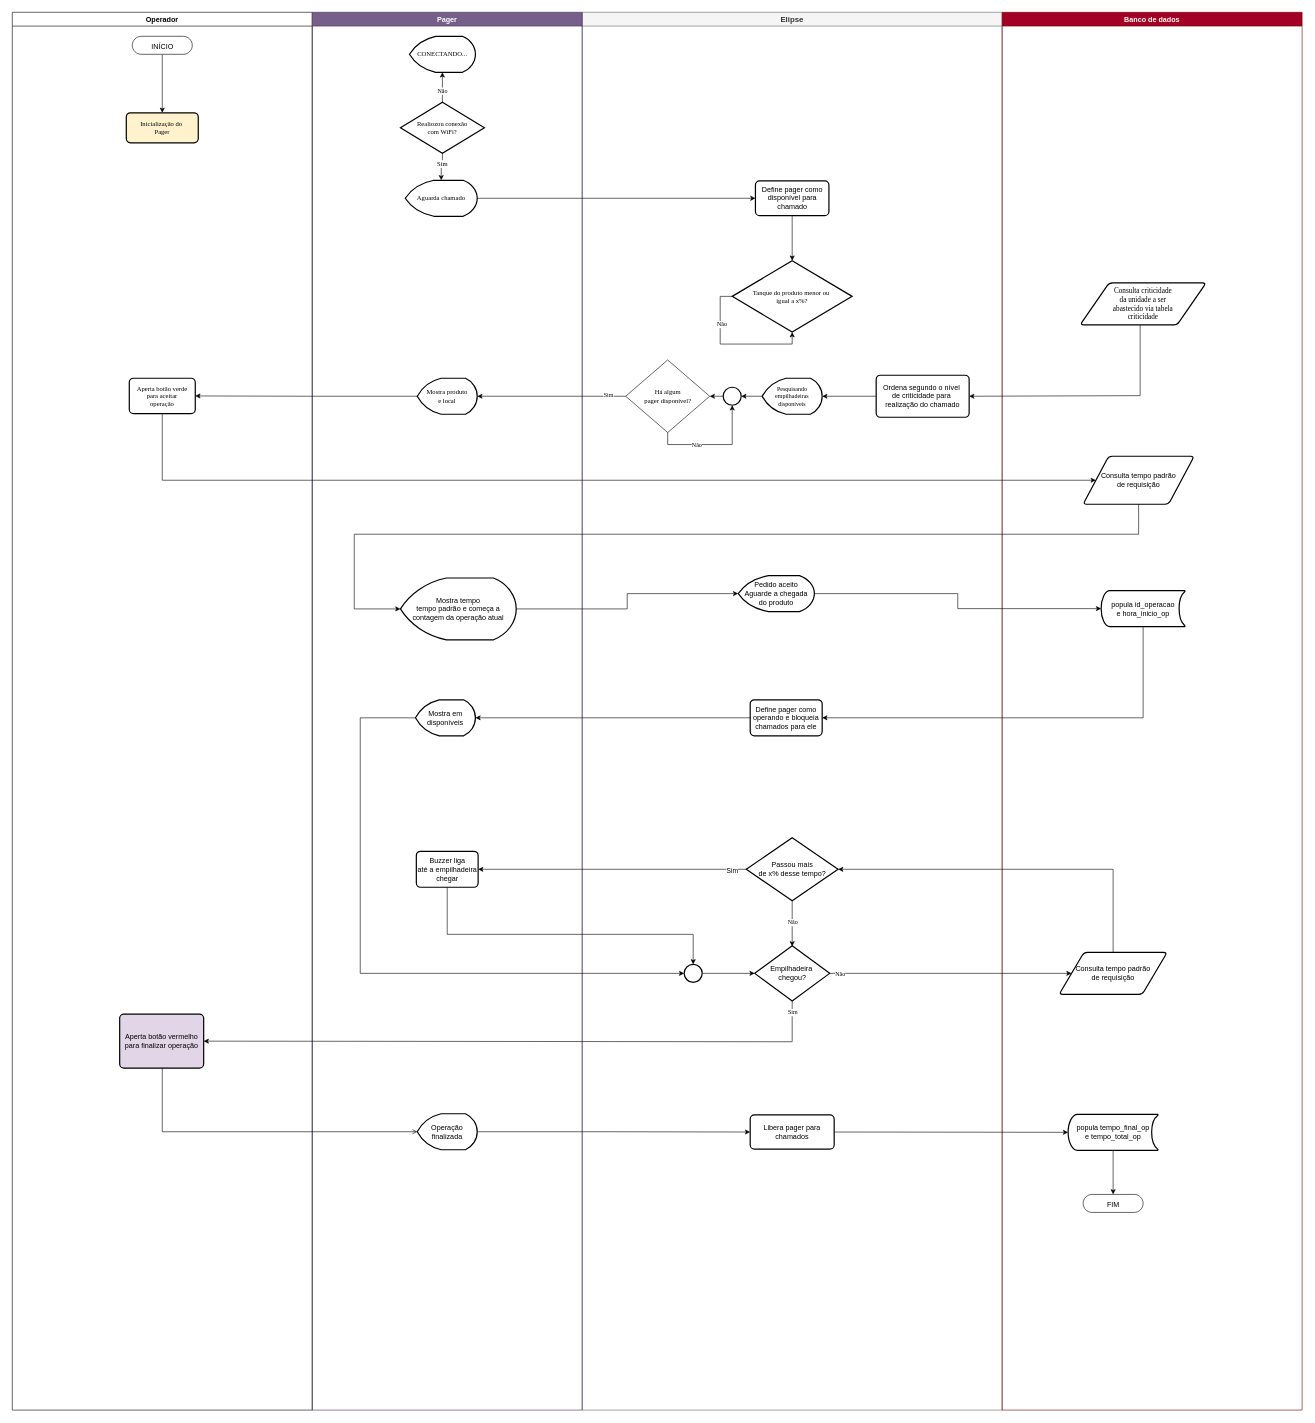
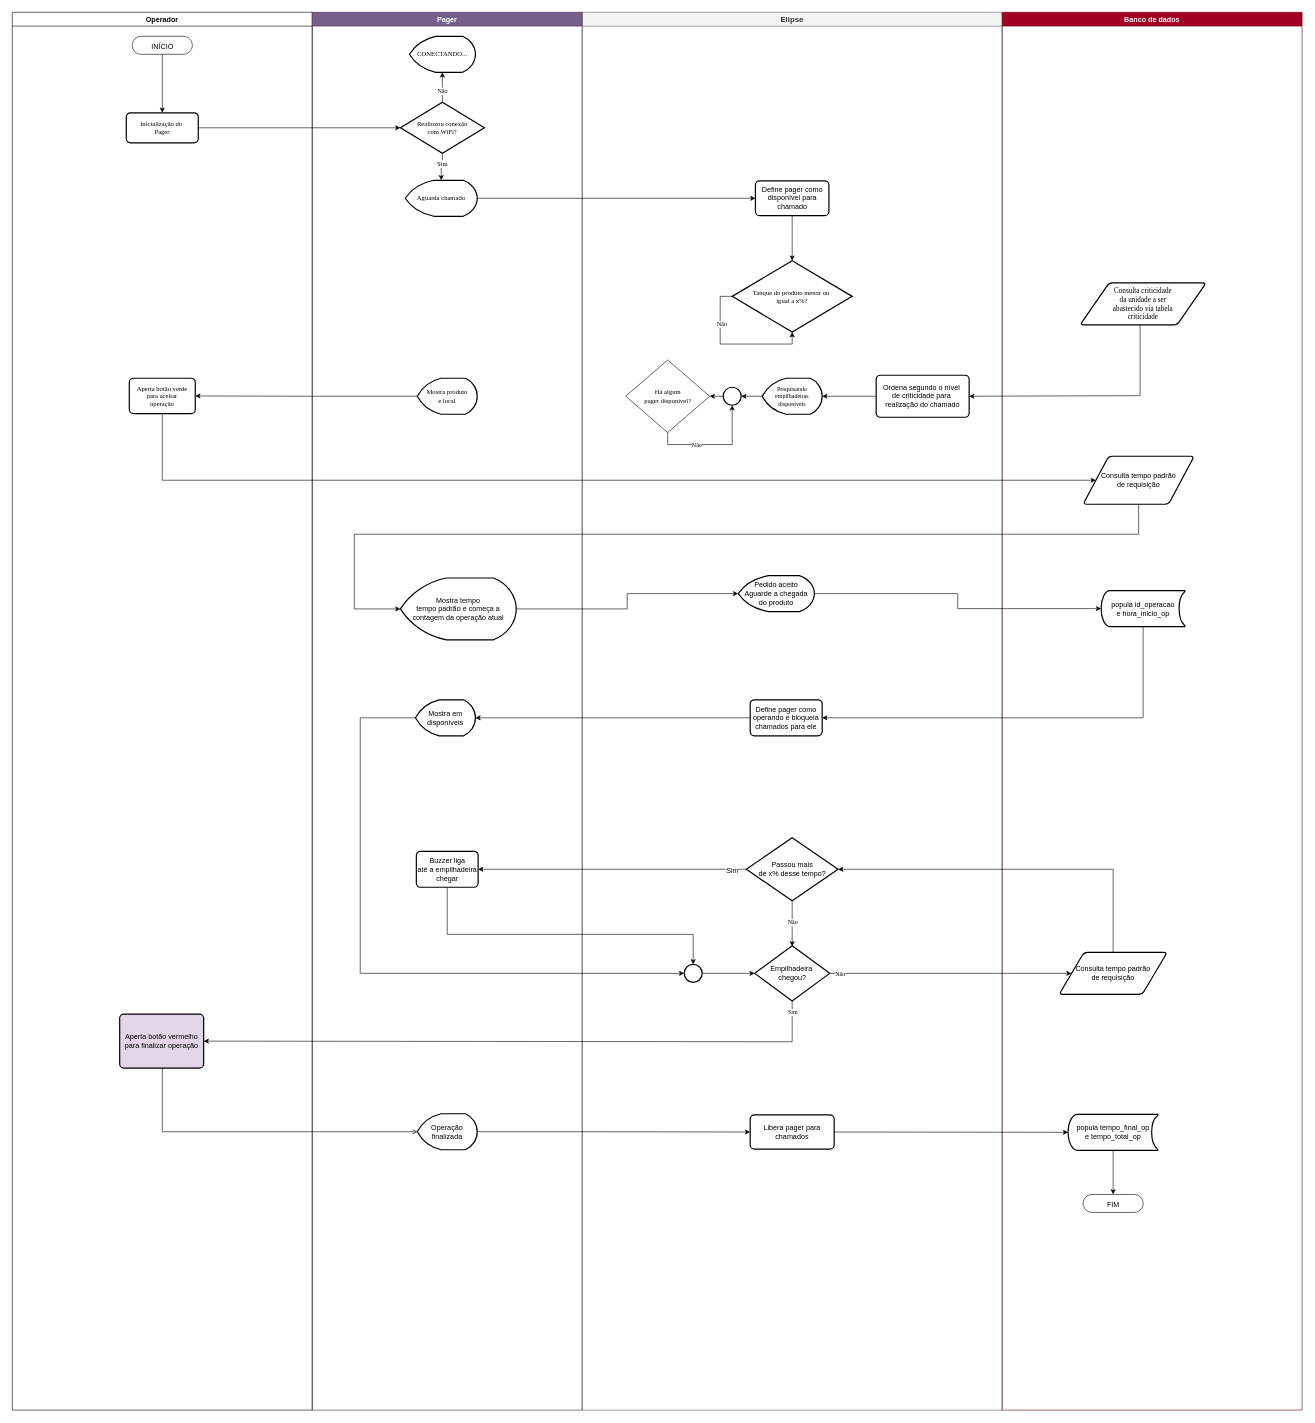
(162, 128) -> (162, 128)
none -> (395, 128)
(608, 396) -> none
